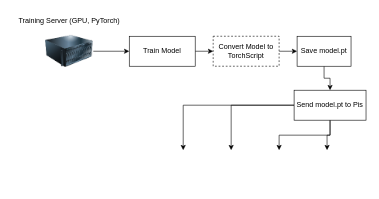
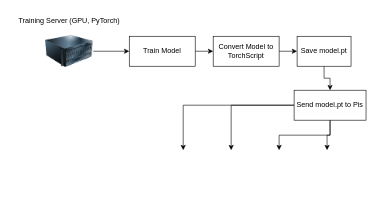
(246, 51) -> (246, 51)
